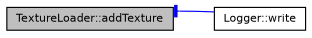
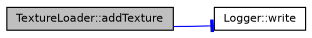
(197, 11) -> (191, 26)
